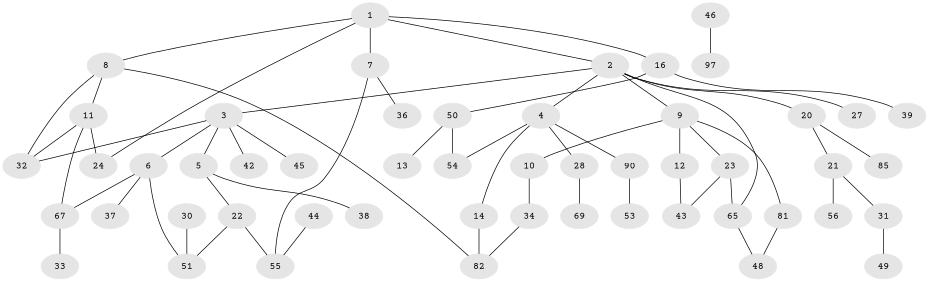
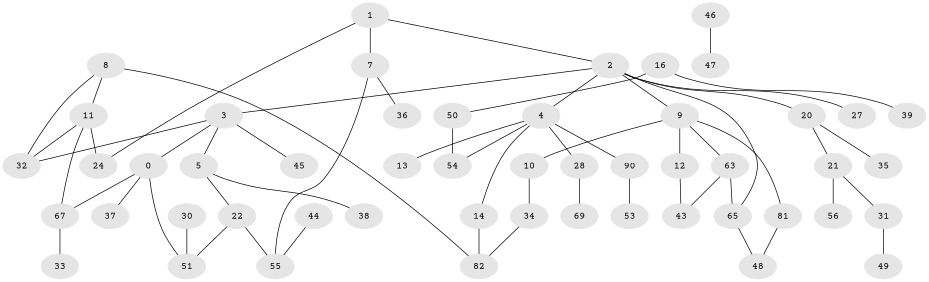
(519, 29) -> none
(237, 37) -> none
(710, 66) -> (710, 66)
(427, 141) -> (470, 138)
(149, 166) -> (149, 166)
(249, 166) -> none
(730, 166) -> (730, 166)
(883, 166) -> (883, 166)
